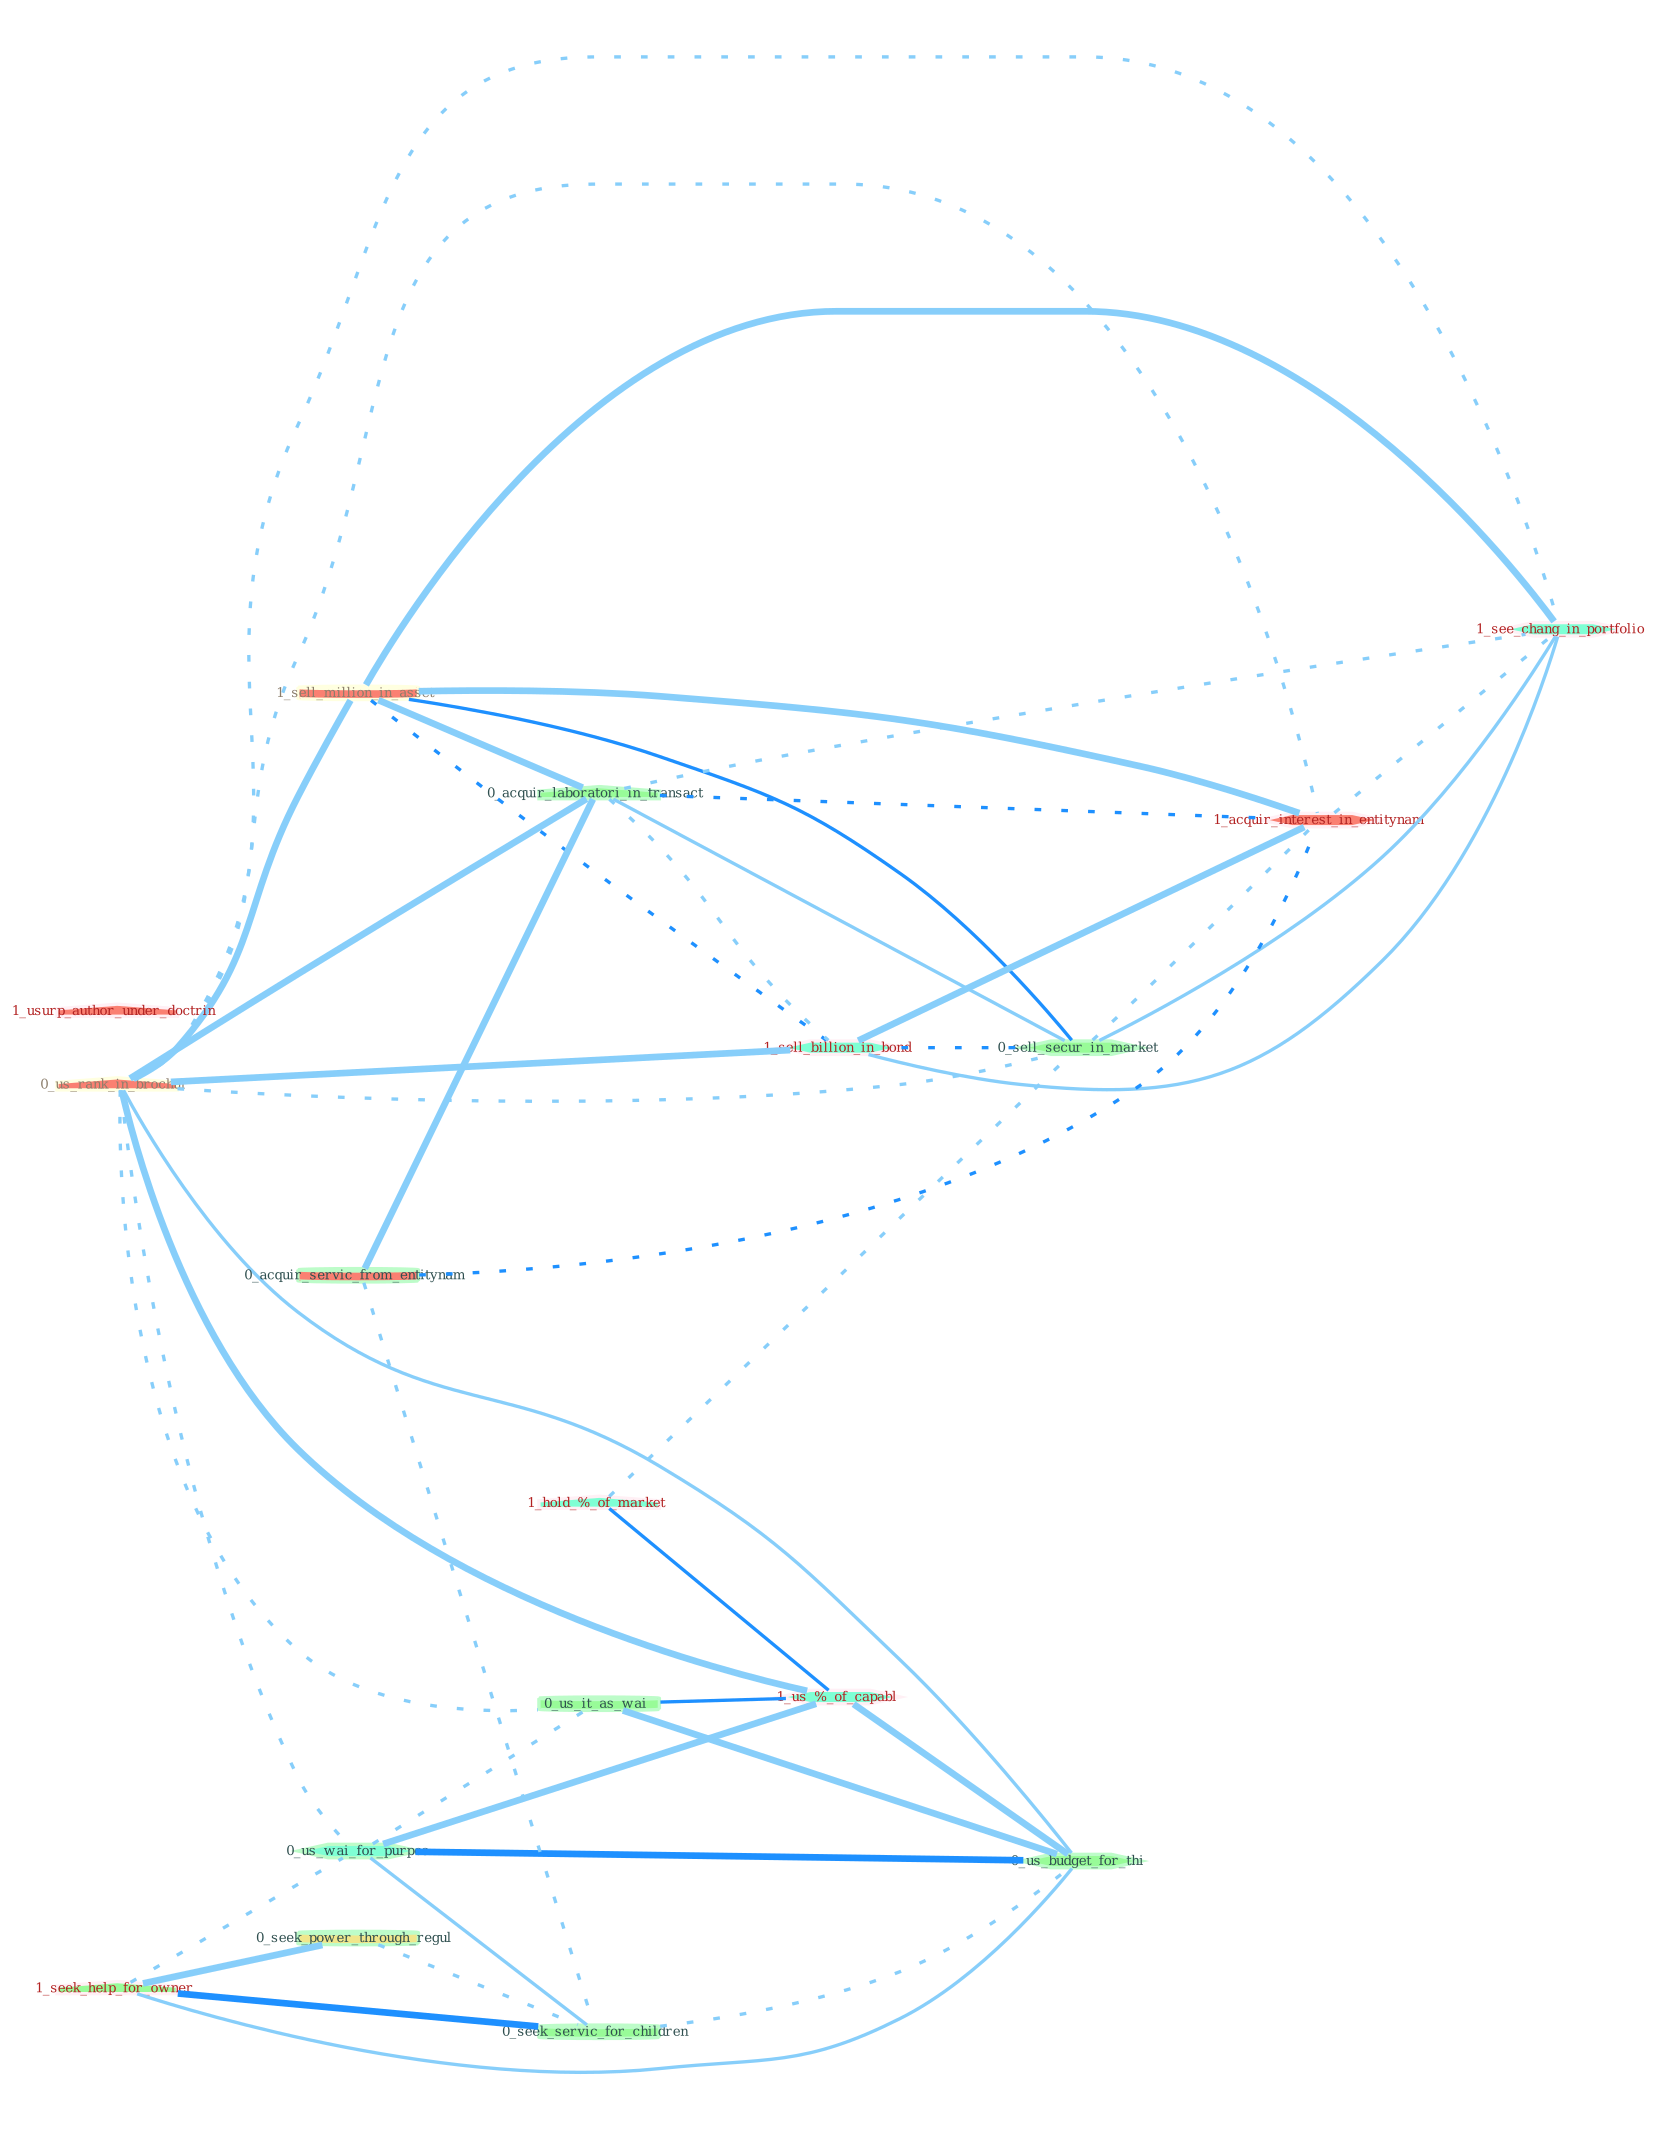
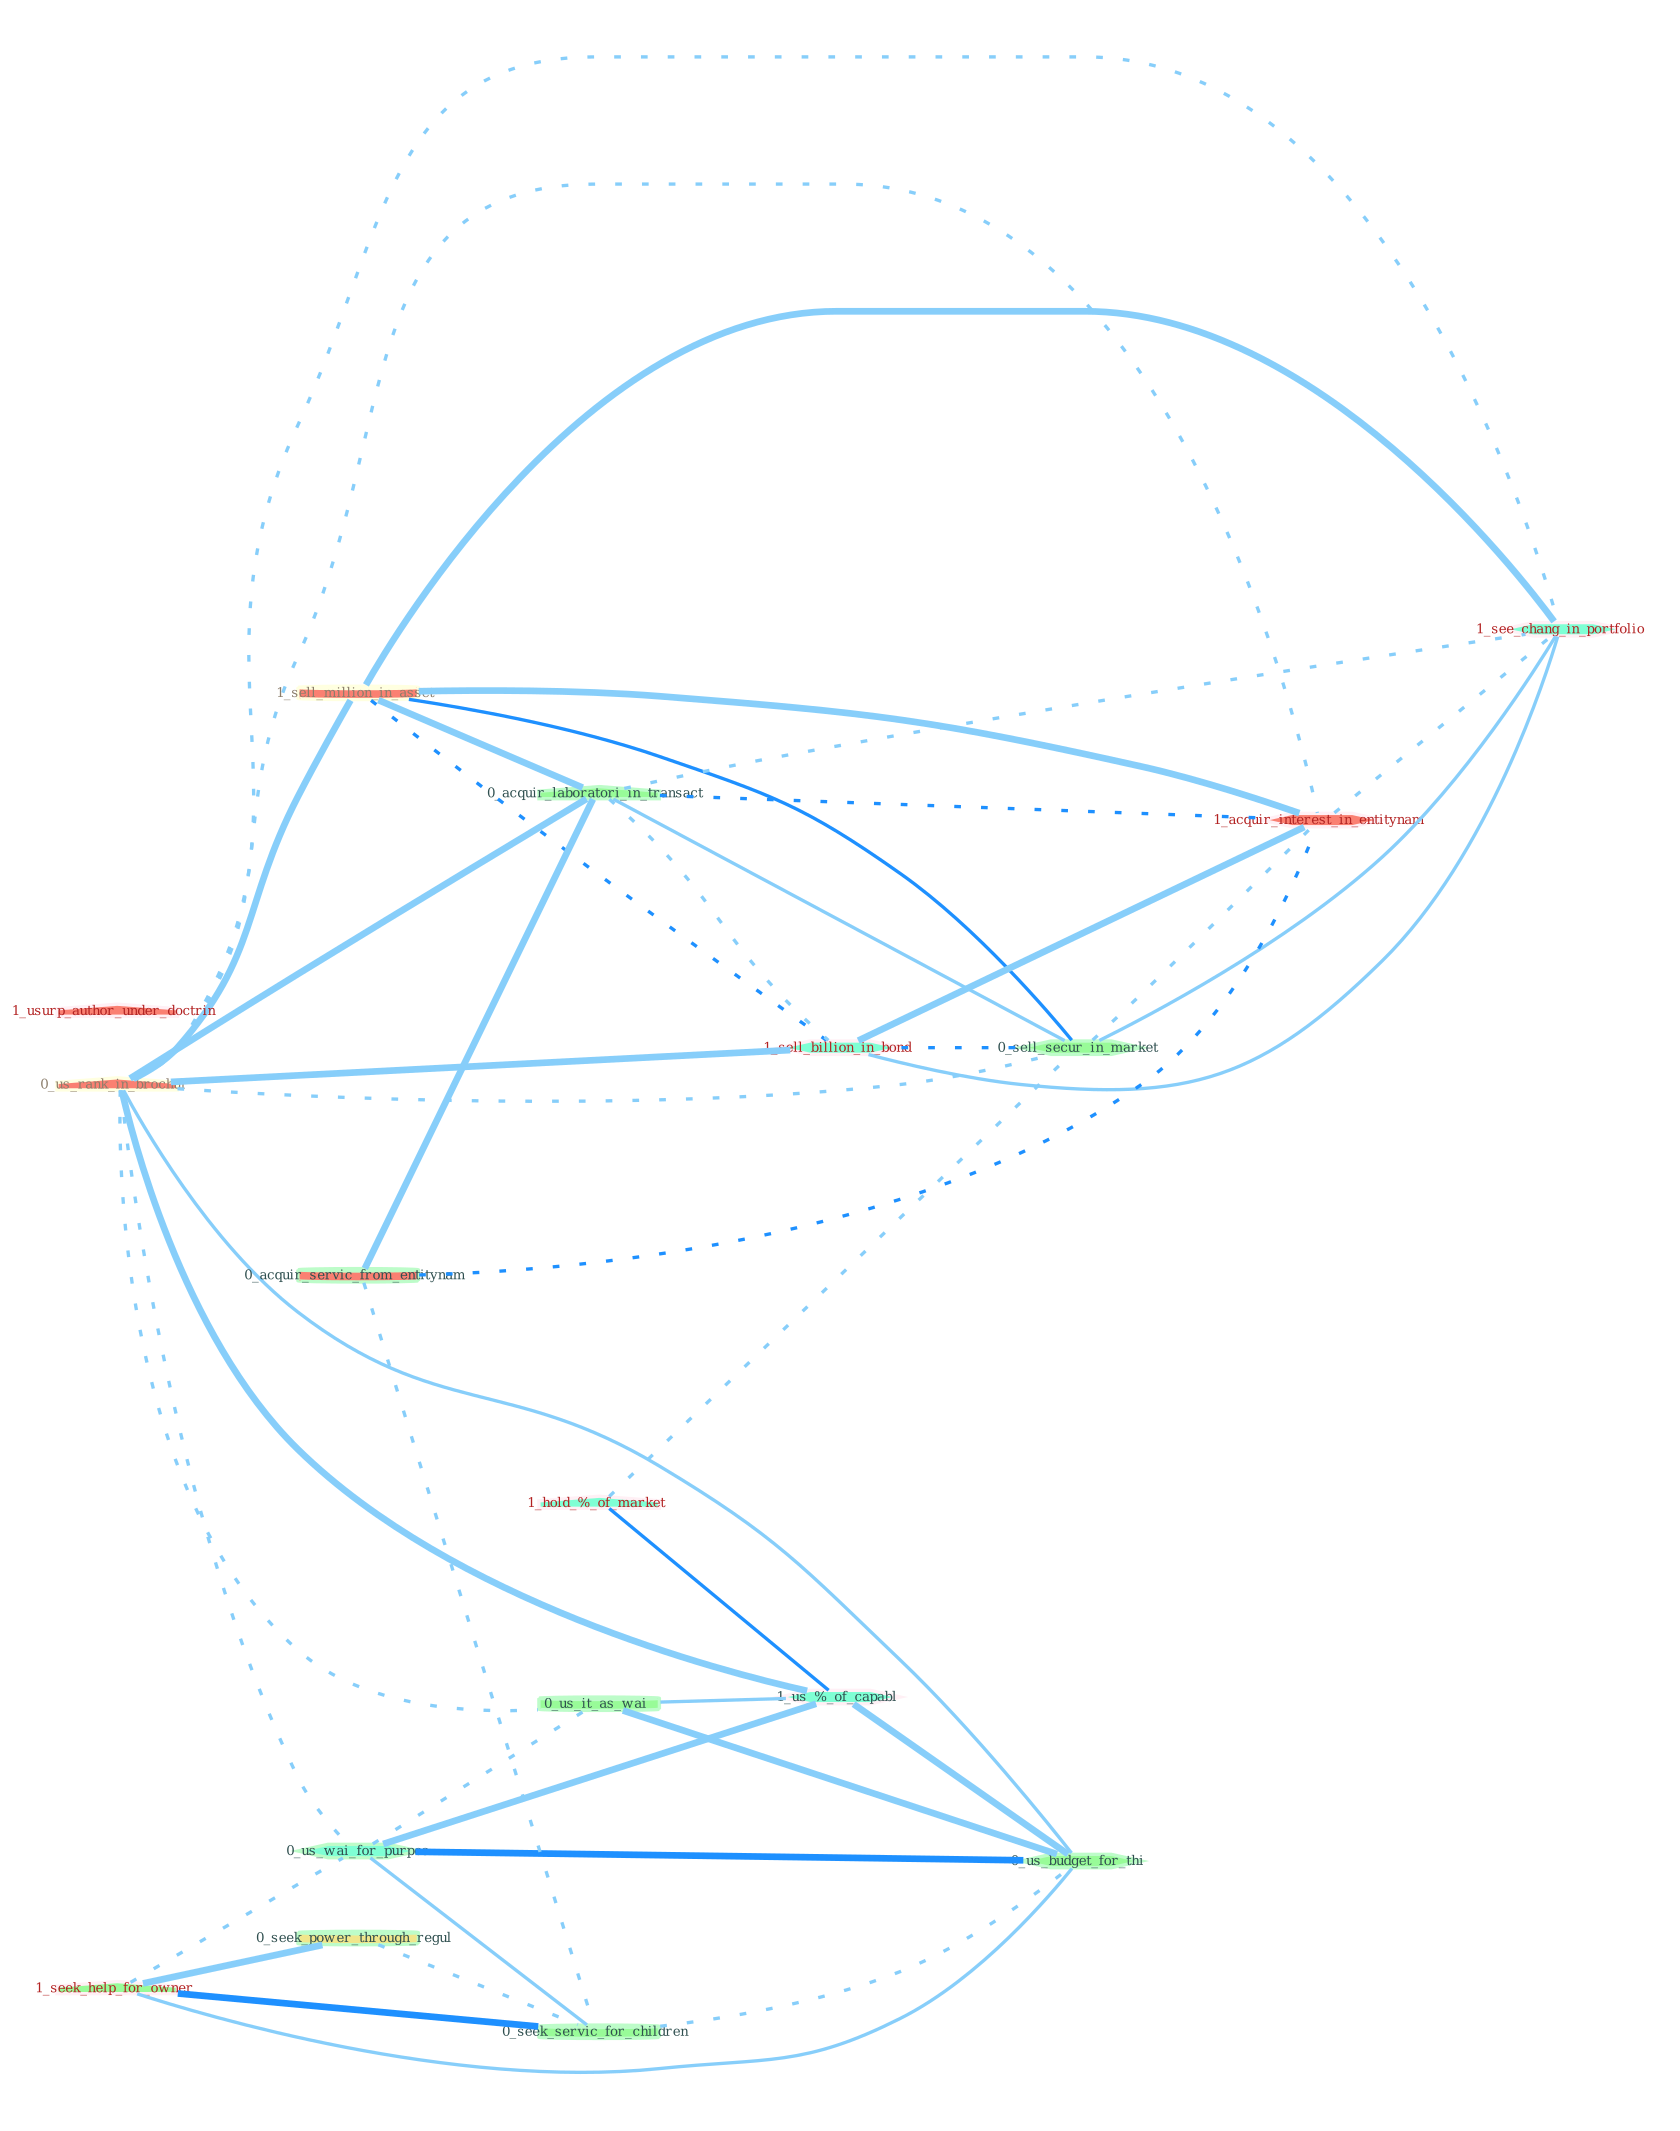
(840, 1697) -> (840, 1697)
(723, 1700) -> (723, 1700)
